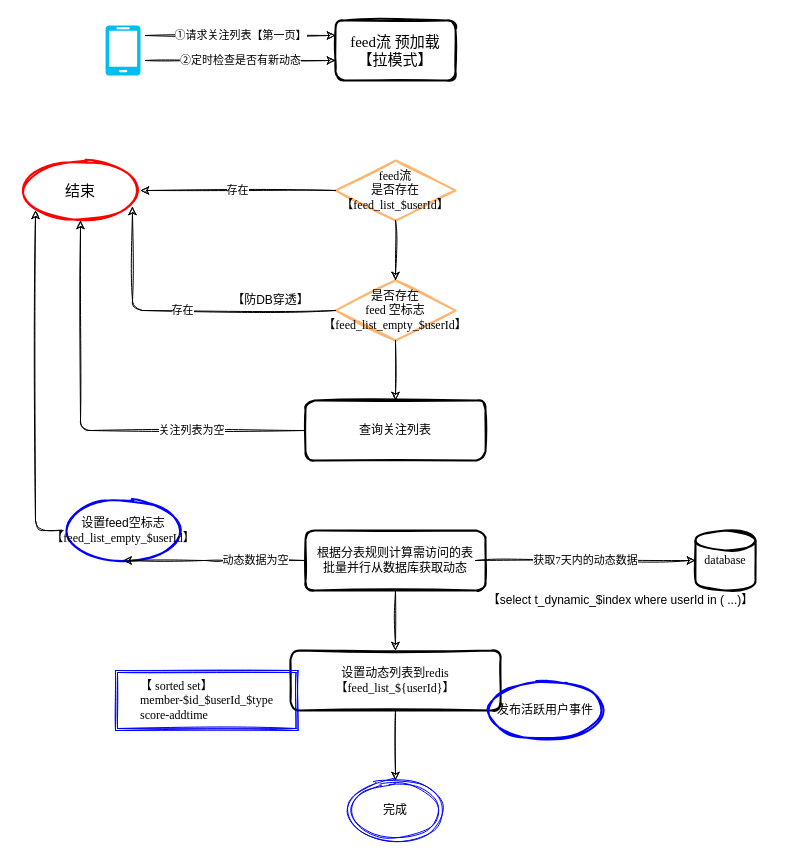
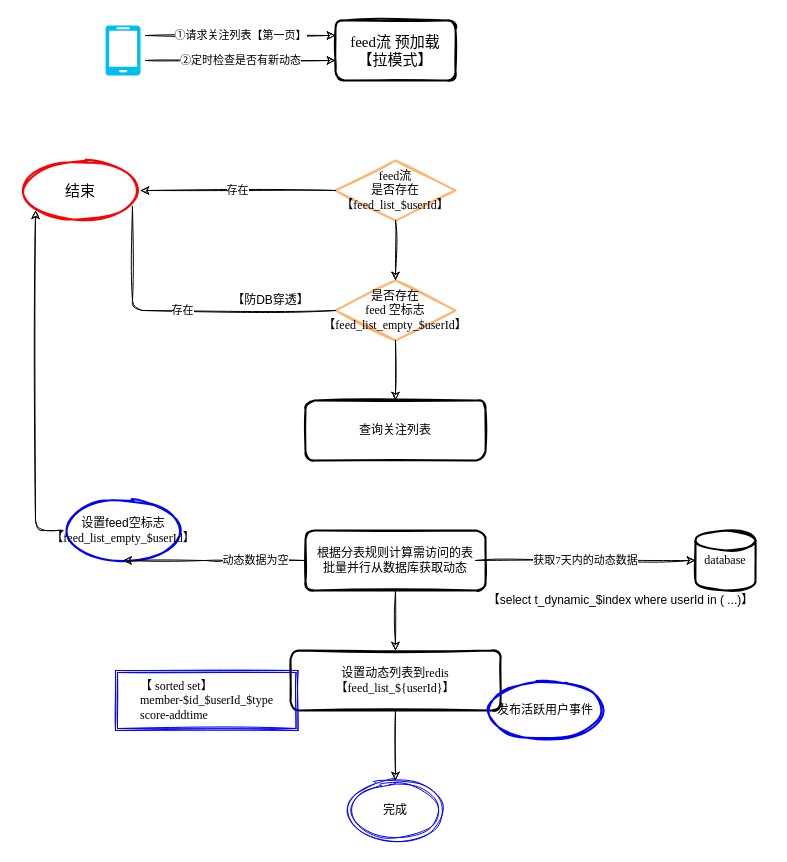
(132, 215) -> (132, 212)
(96, 431) -> none
